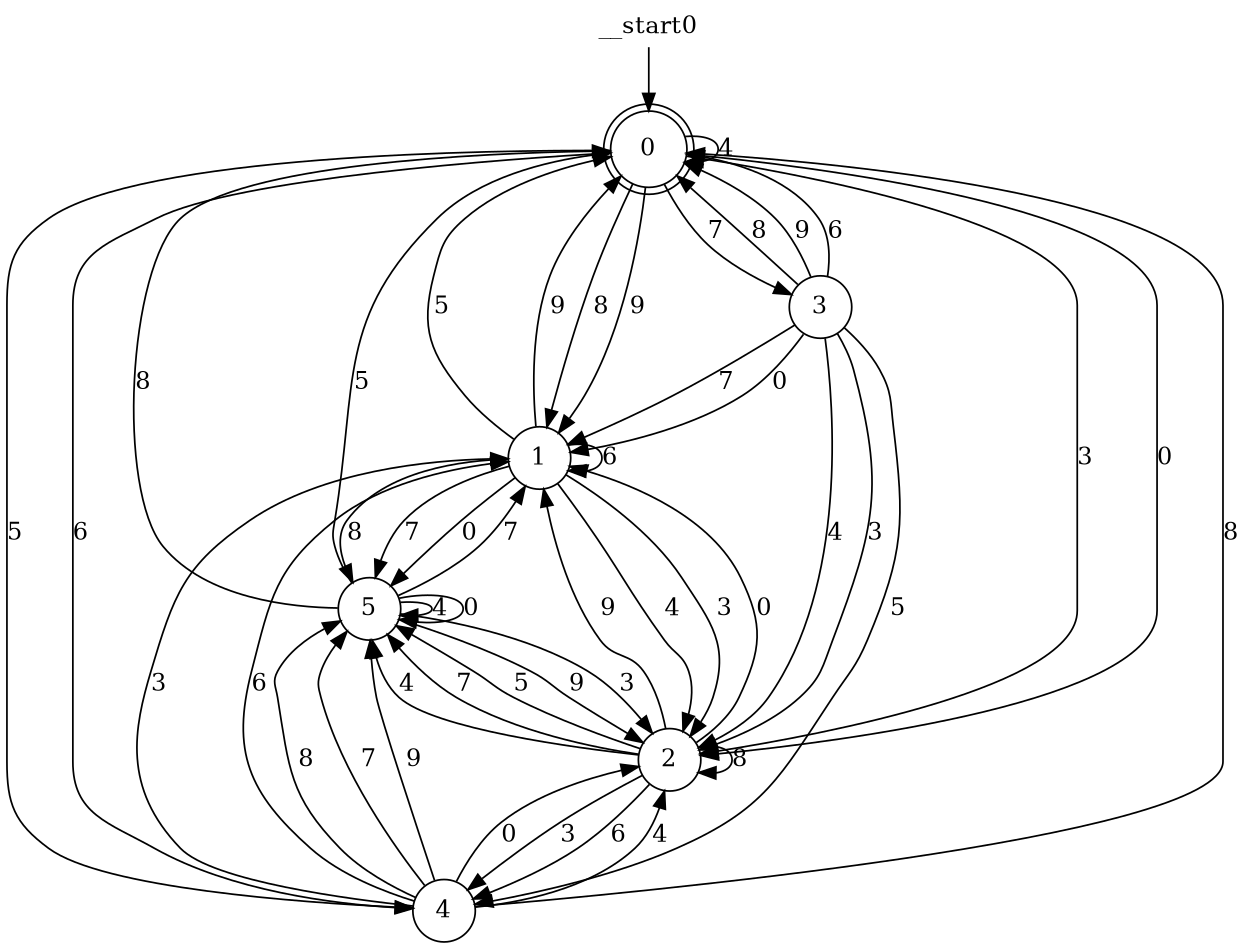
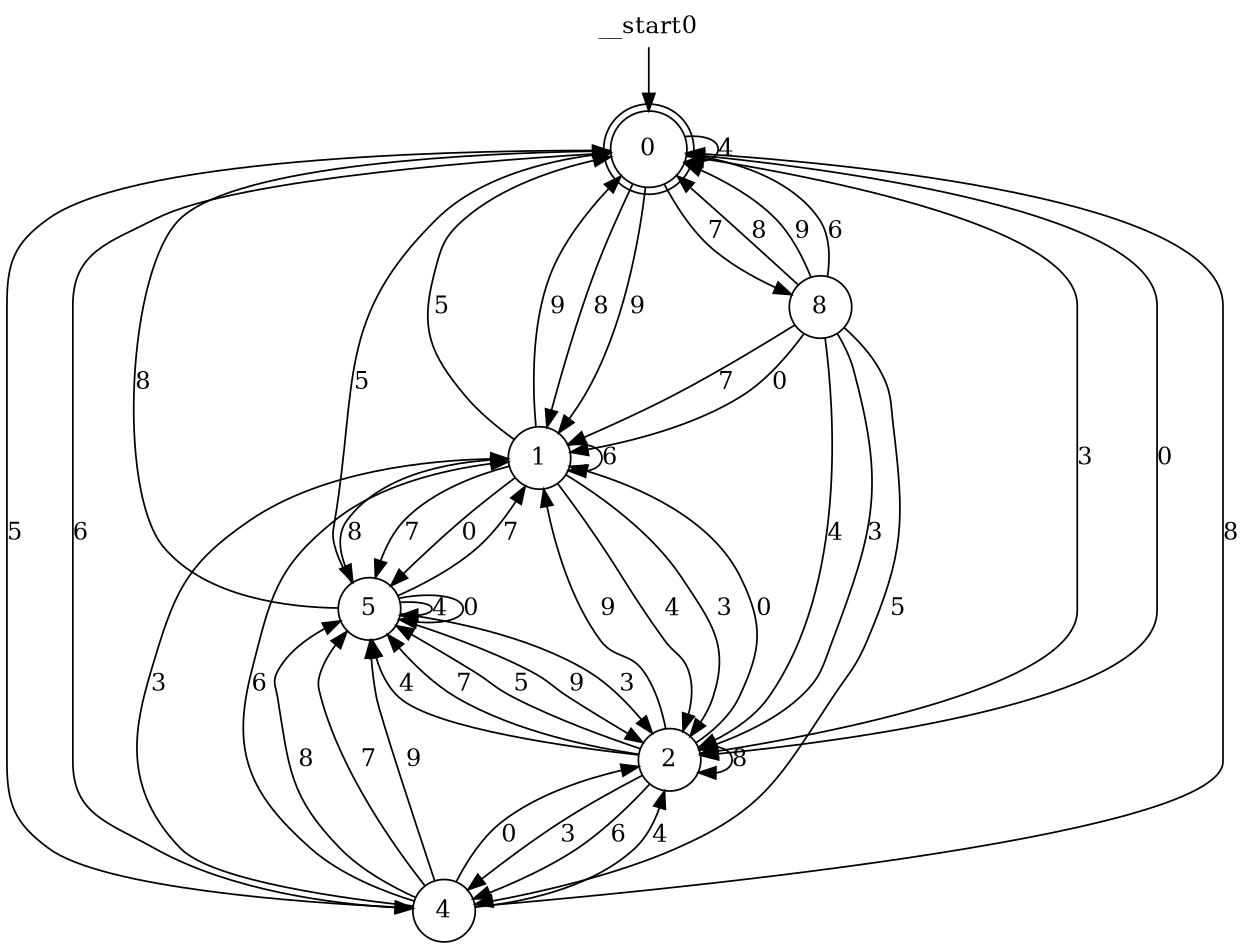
(821, 307) -> (821, 307)
